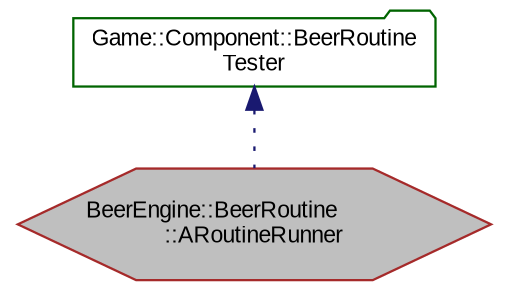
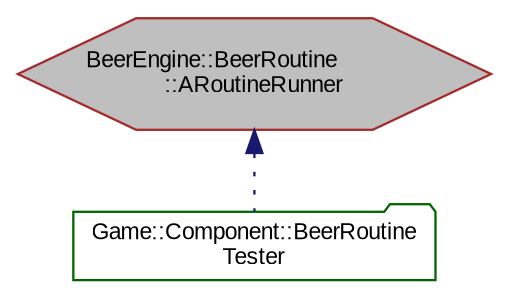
(254, 139) -> (254, 182)
